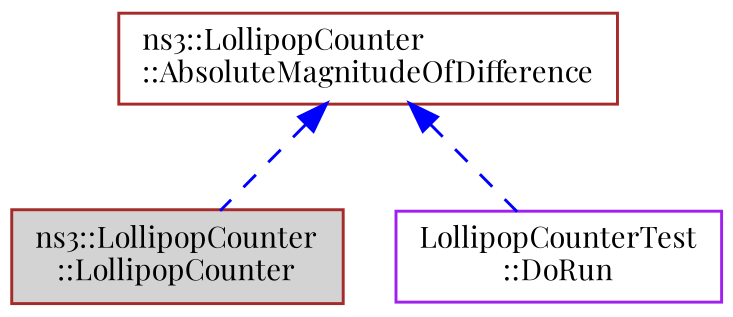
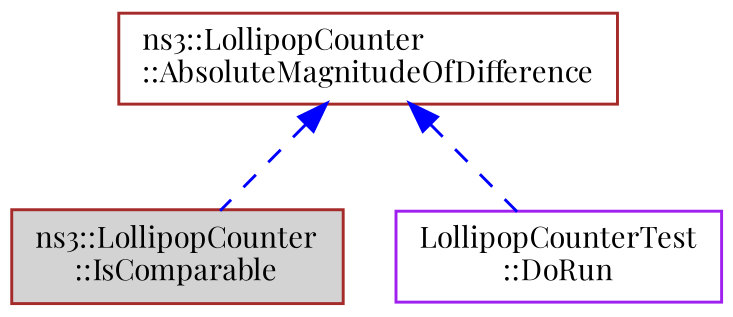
(177, 257) -> (177, 257)
